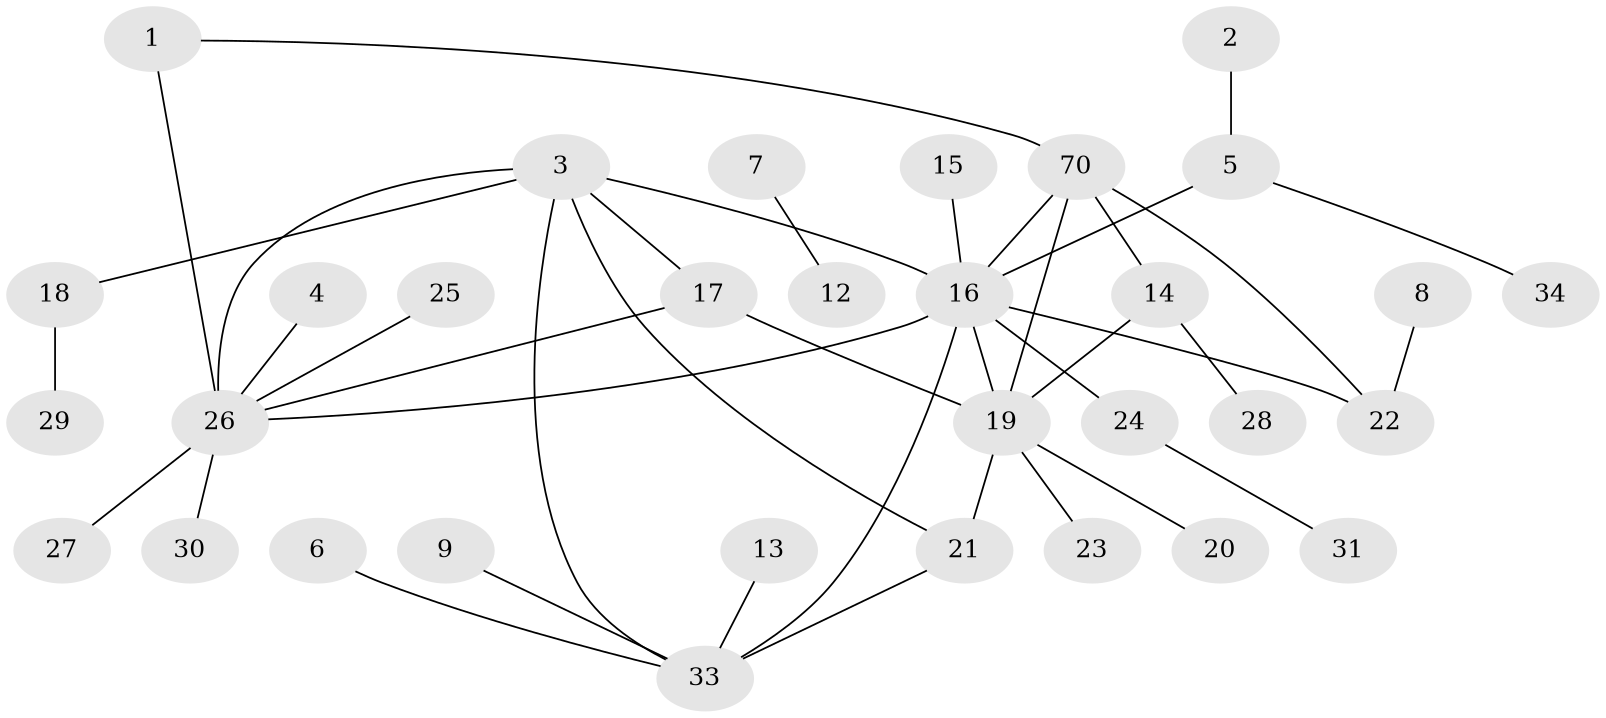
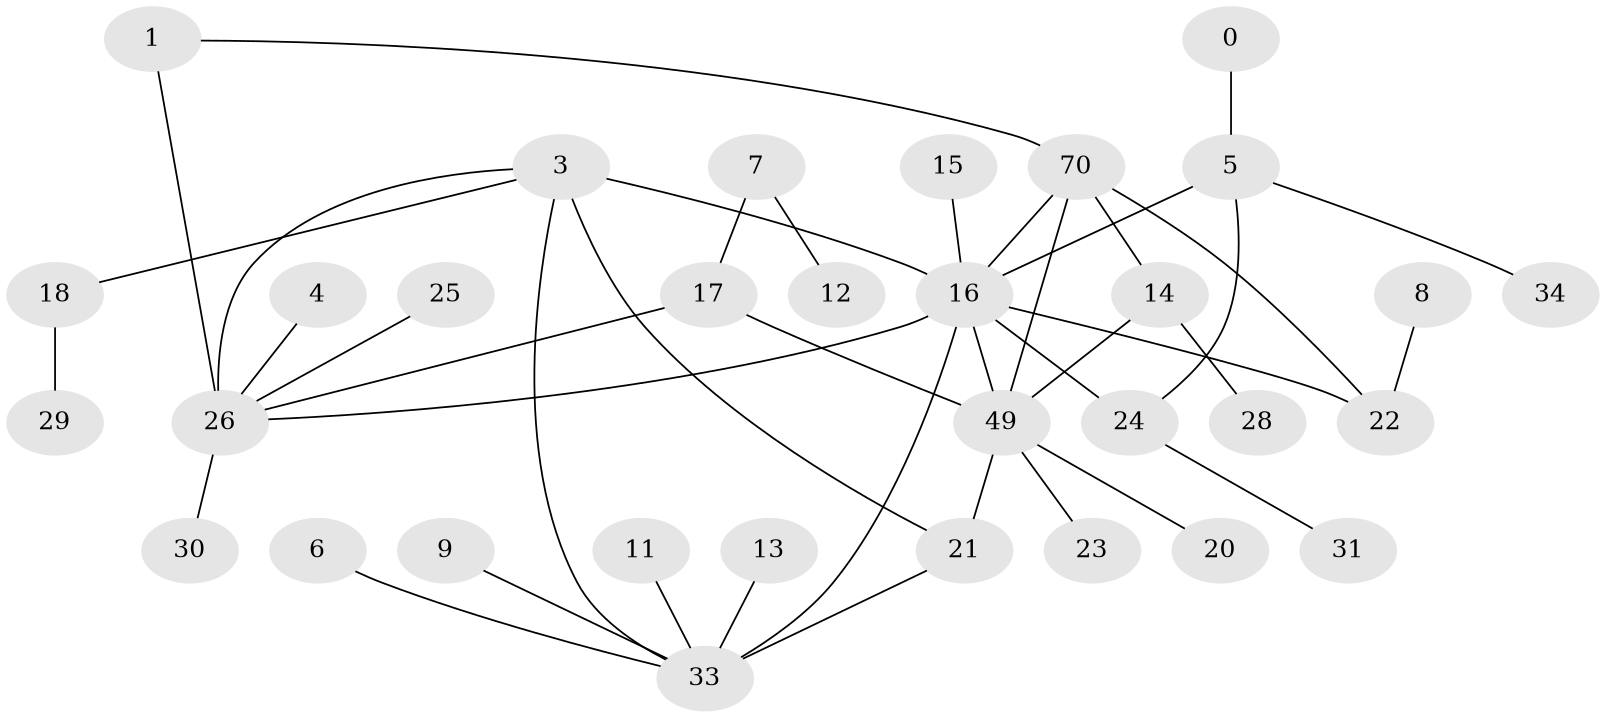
(1231, 39) -> (1231, 39)
(635, 231) -> (733, 231)
none -> (1230, 311)
(1002, 423) -> (1002, 423)
(62, 551) -> none
none -> (641, 551)
